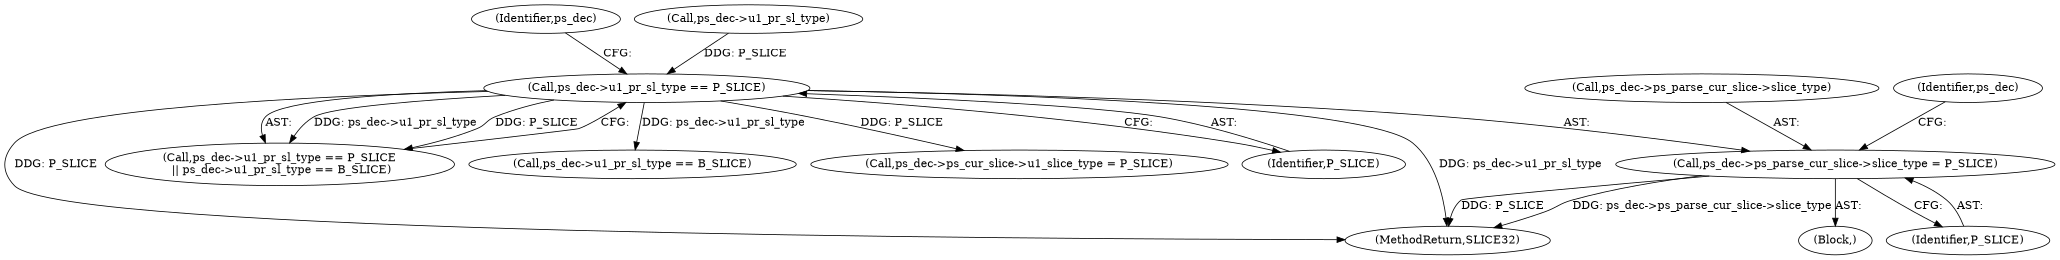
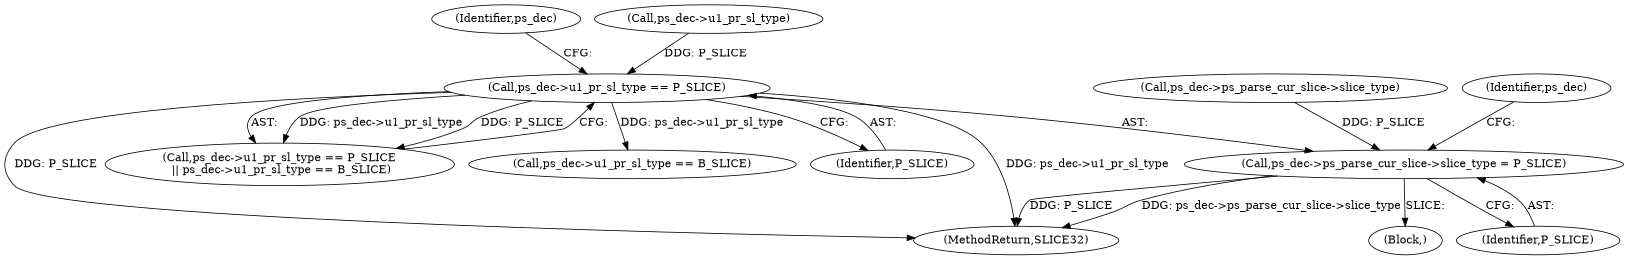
(1788, 123) -> (1384, 123)
(1019, 164) -> none
(1850, 206) -> (1427, 206)
